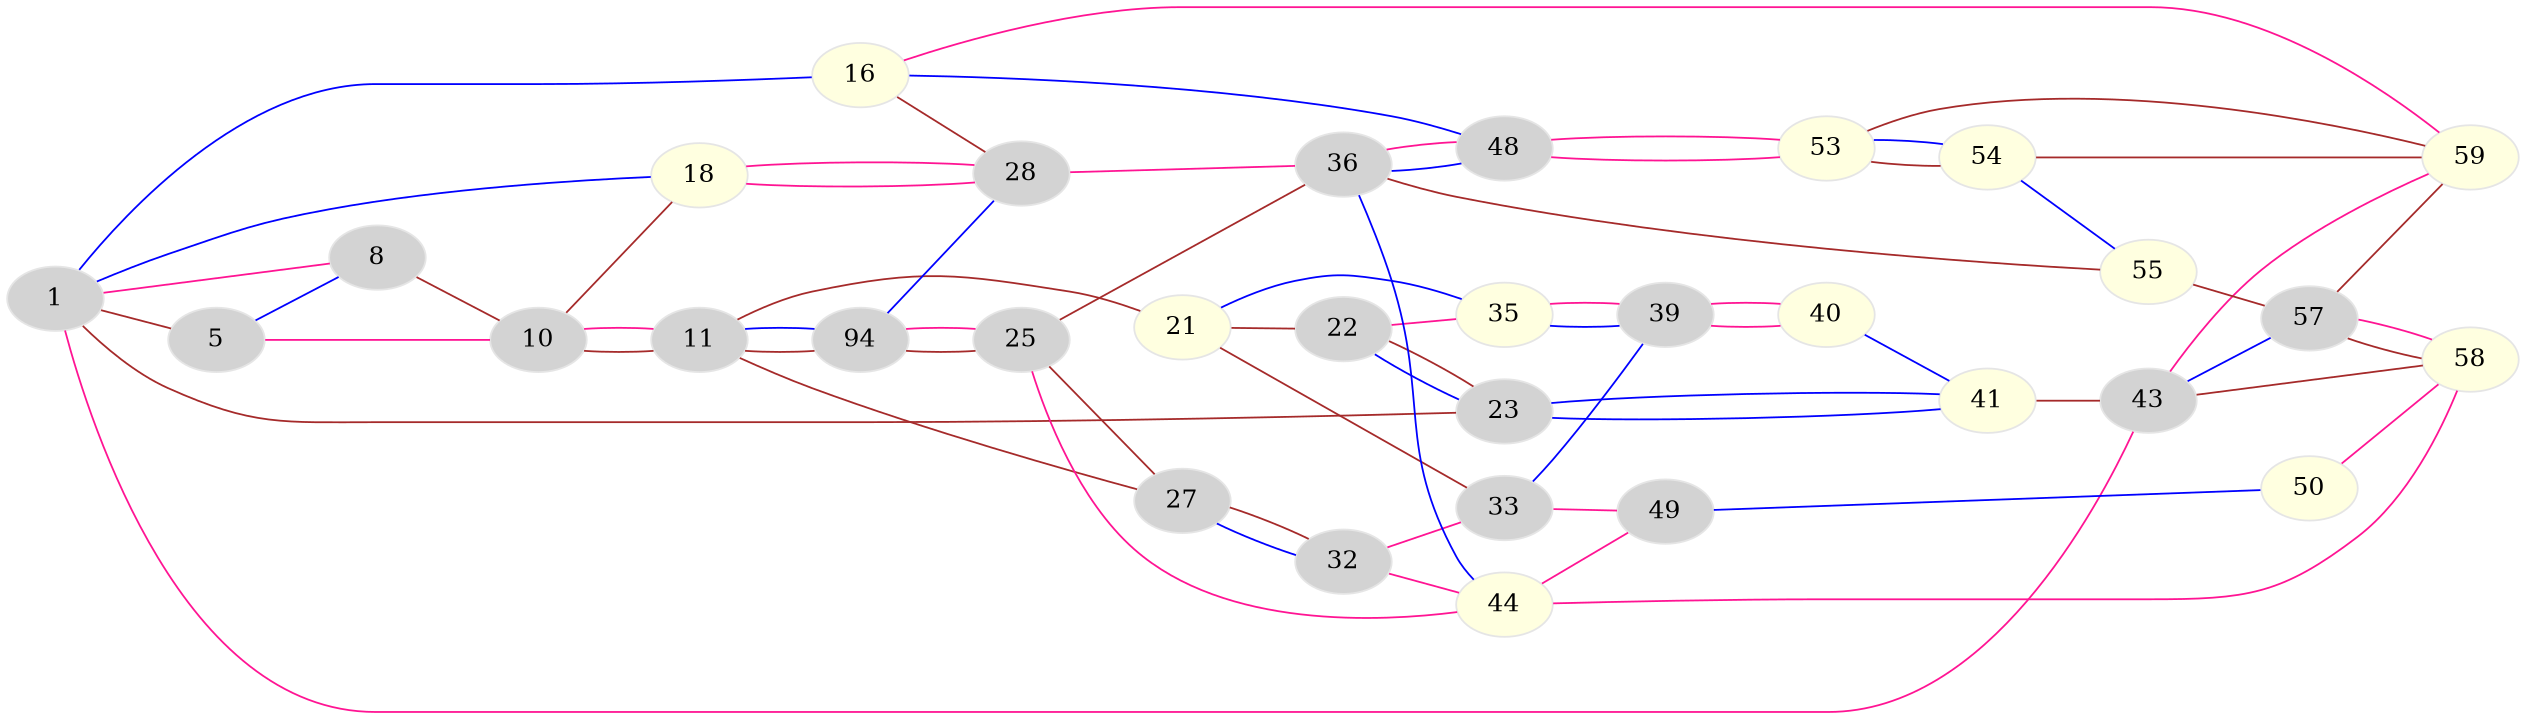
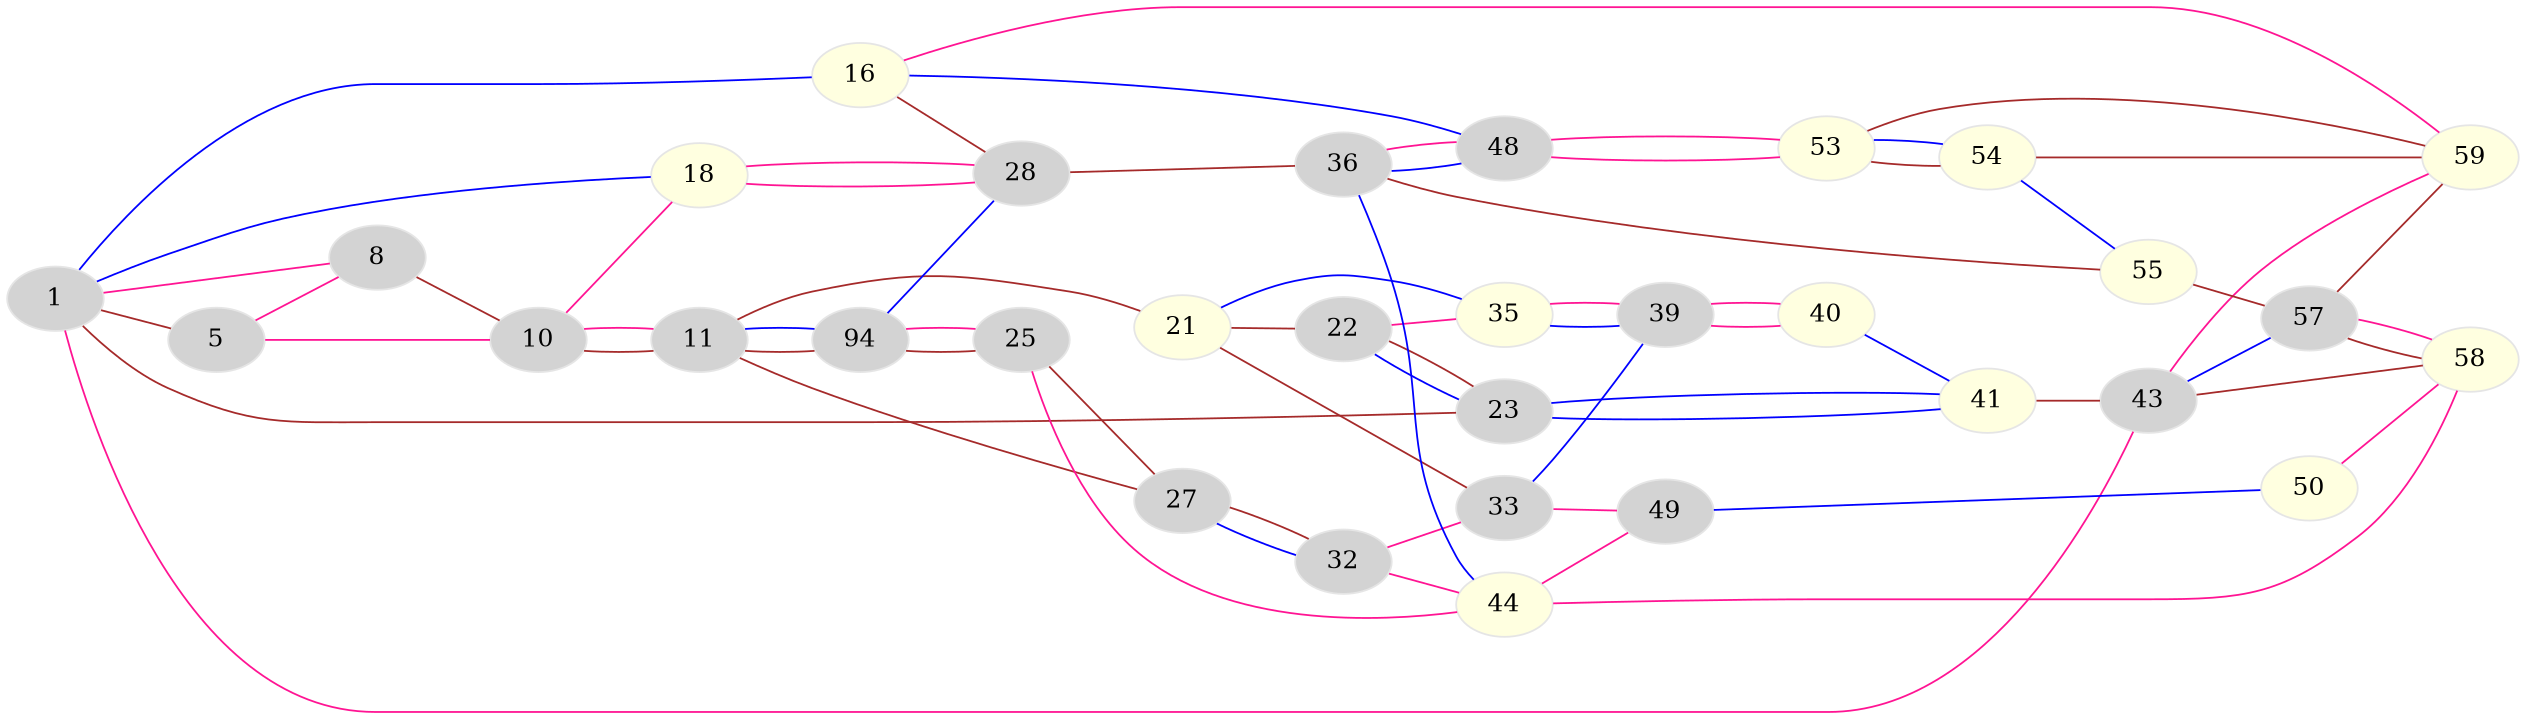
(1183, 169) -> (1183, 169)
(1182, 252) -> none
(619, 257) -> (619, 257)
(297, 299) -> (297, 299)
